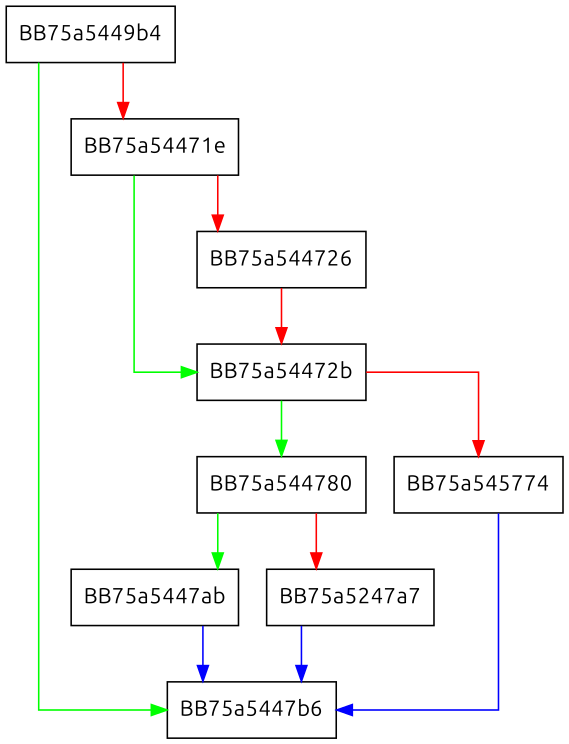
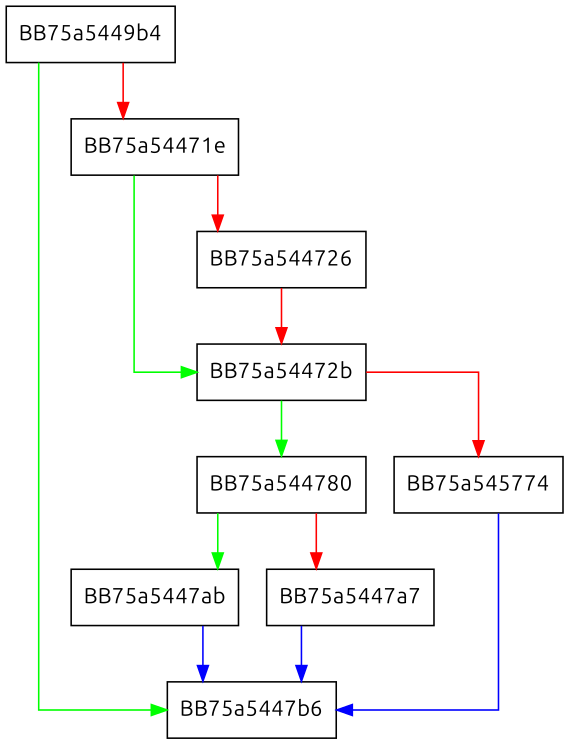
(350, 597) -> (350, 597)
